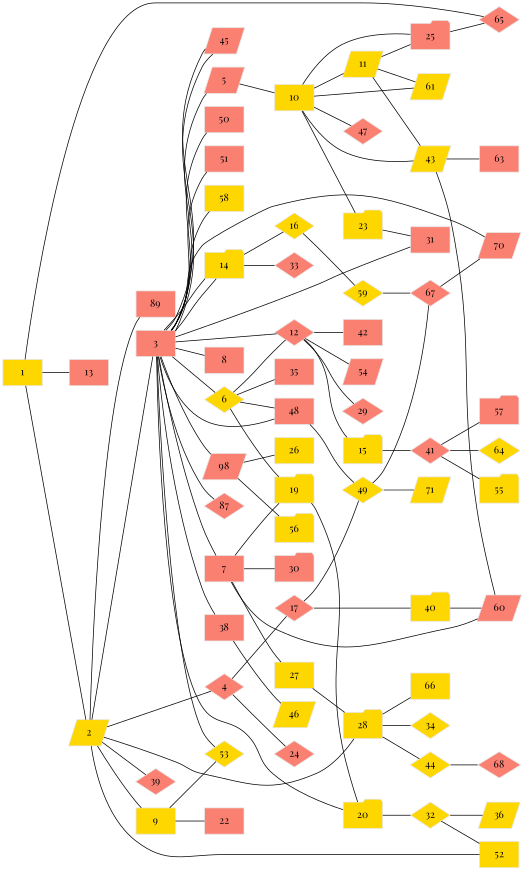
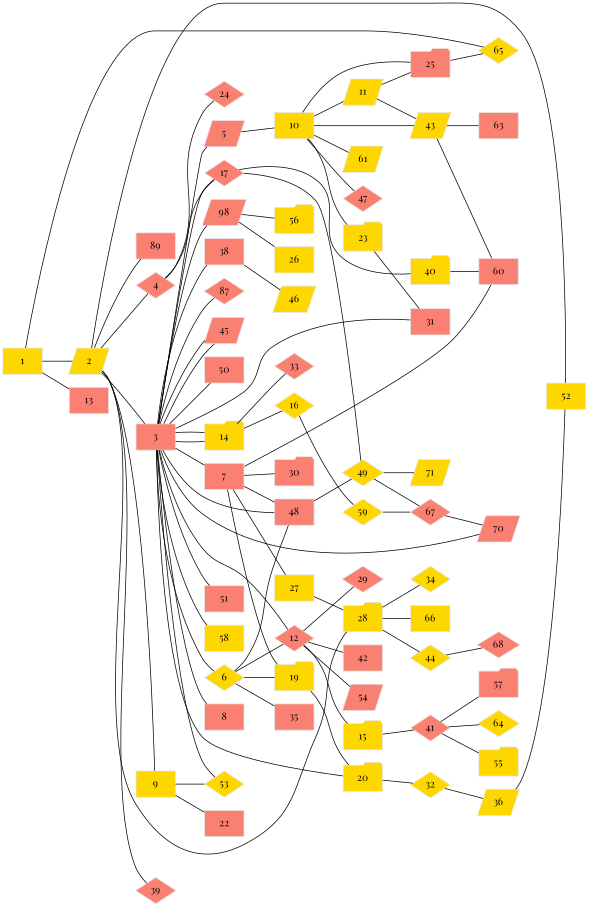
(499, 20) -> (499, 51)
(397, 75) -> none
none -> (179, 299)
none -> (259, 494)
(499, 608) -> (499, 272)
(460, 832) -> (554, 602)
